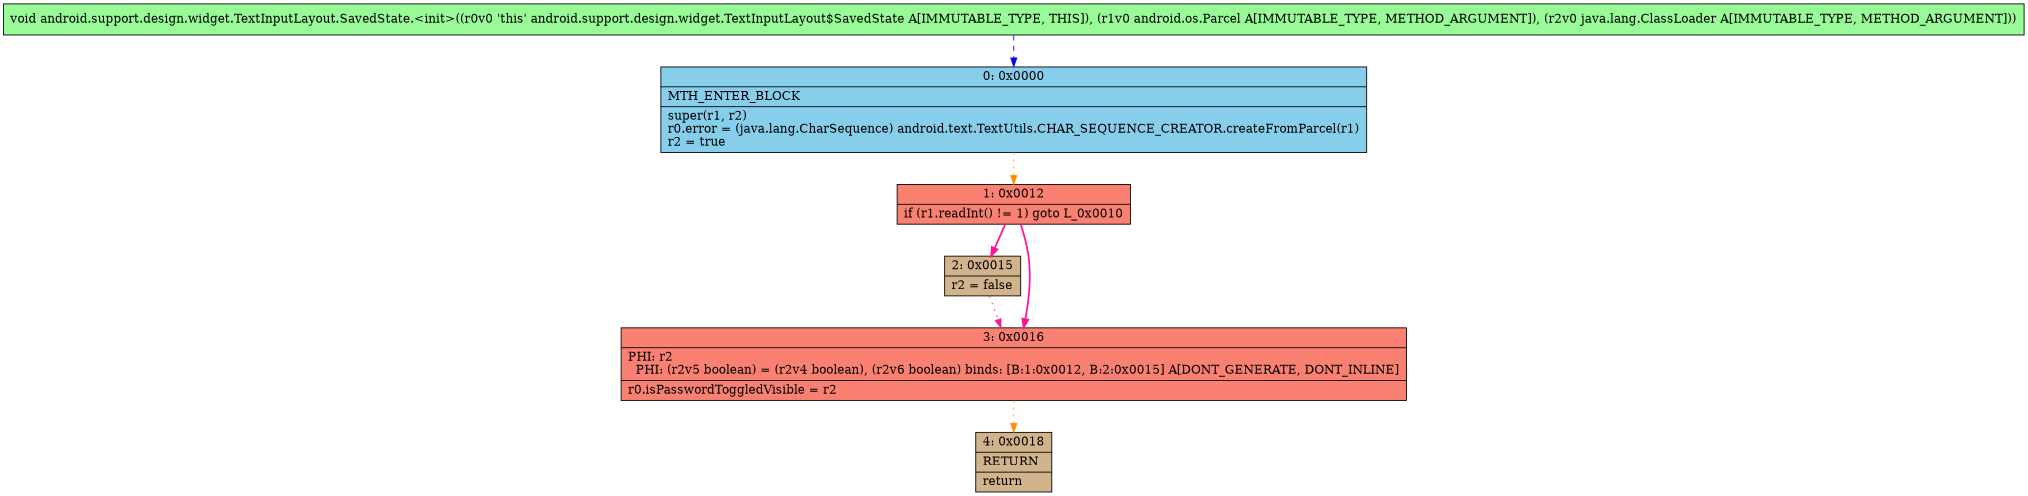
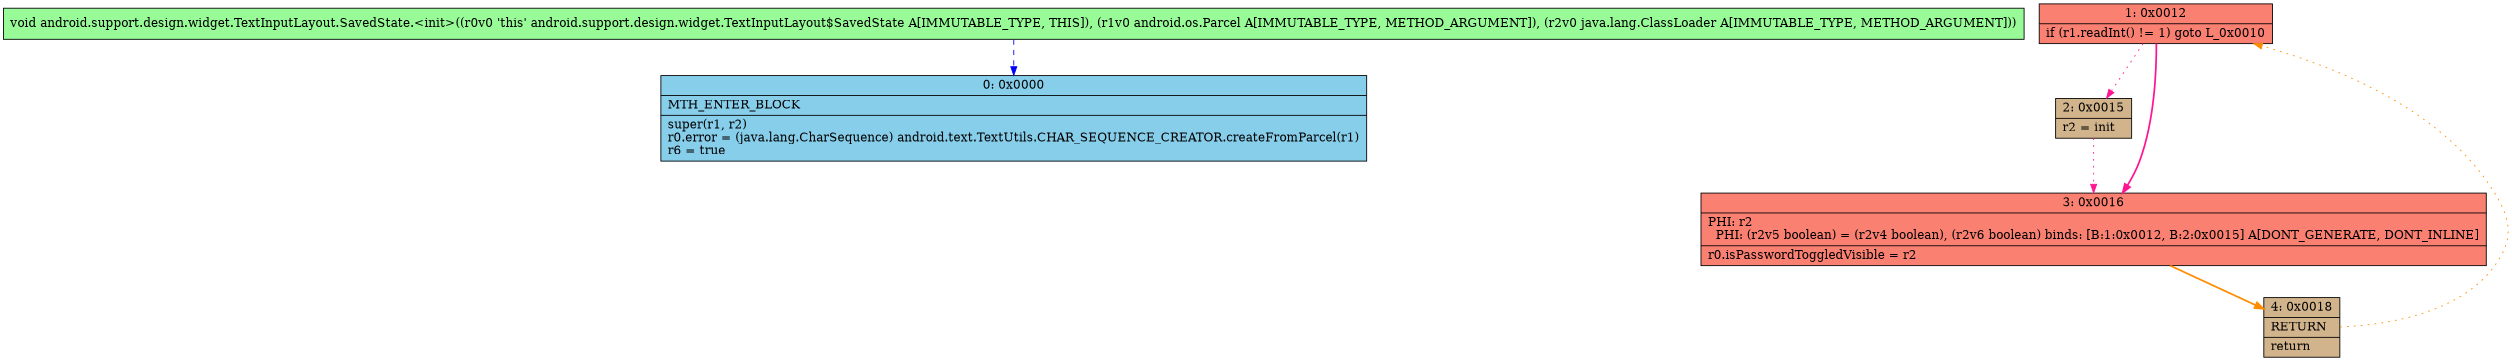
(697, 142) -> (697, 151)
(1014, 164) -> (2486, 181)
(1000, 236) -> (2127, 67)
(982, 286) -> (2089, 128)
(1014, 412) -> (2213, 285)
